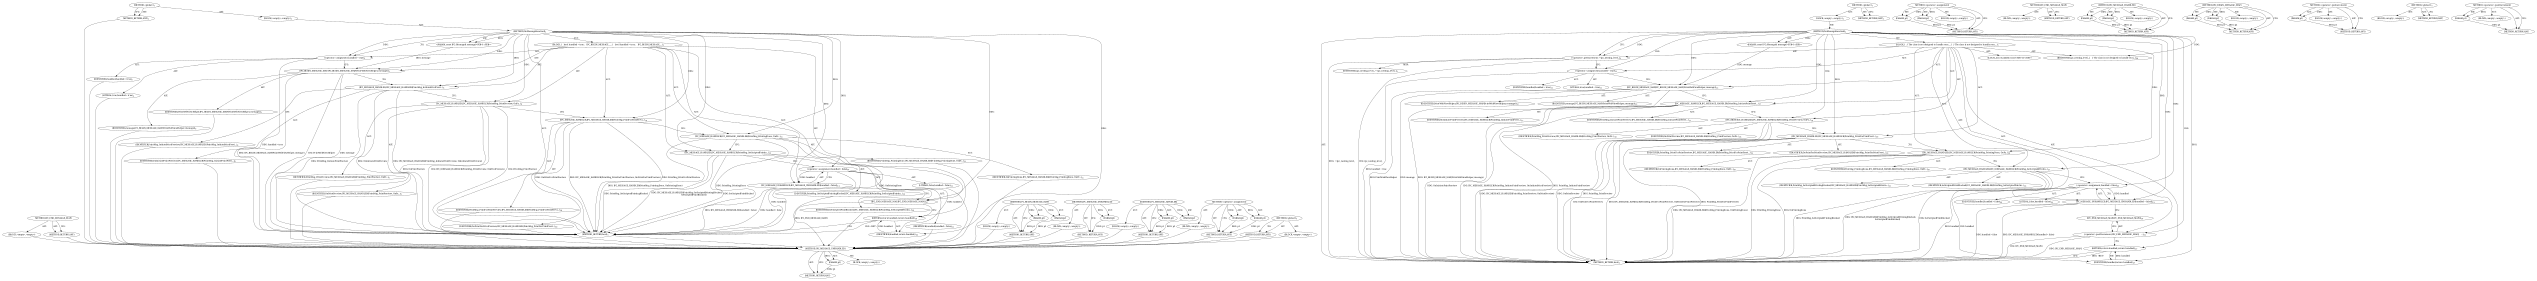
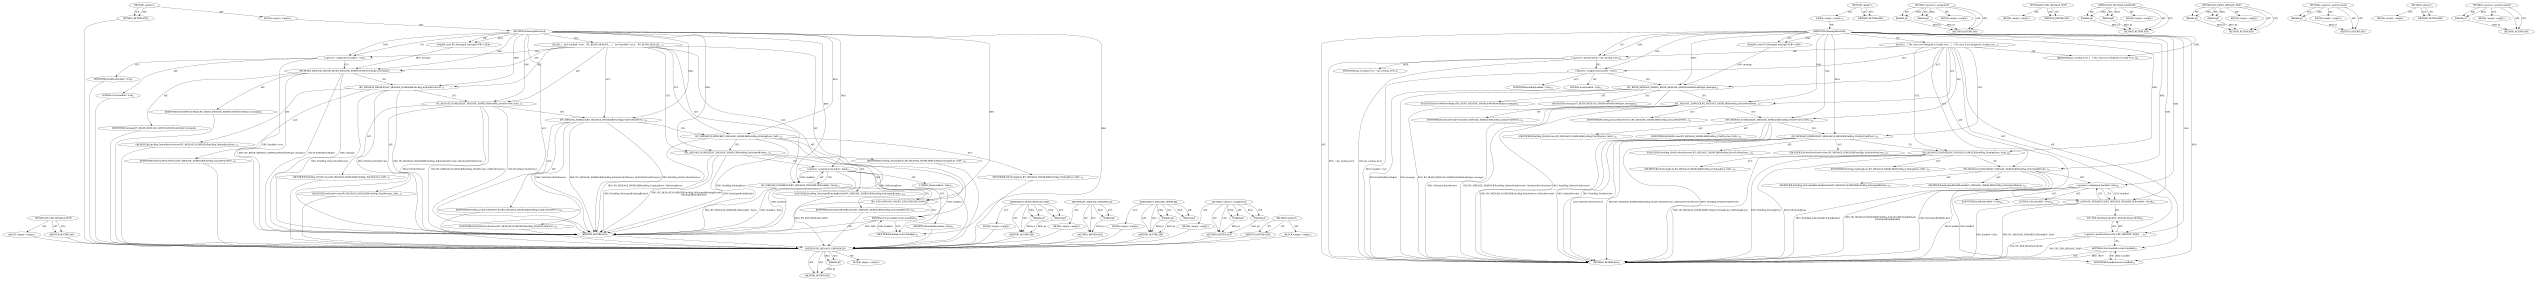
(2009, 58) -> none
